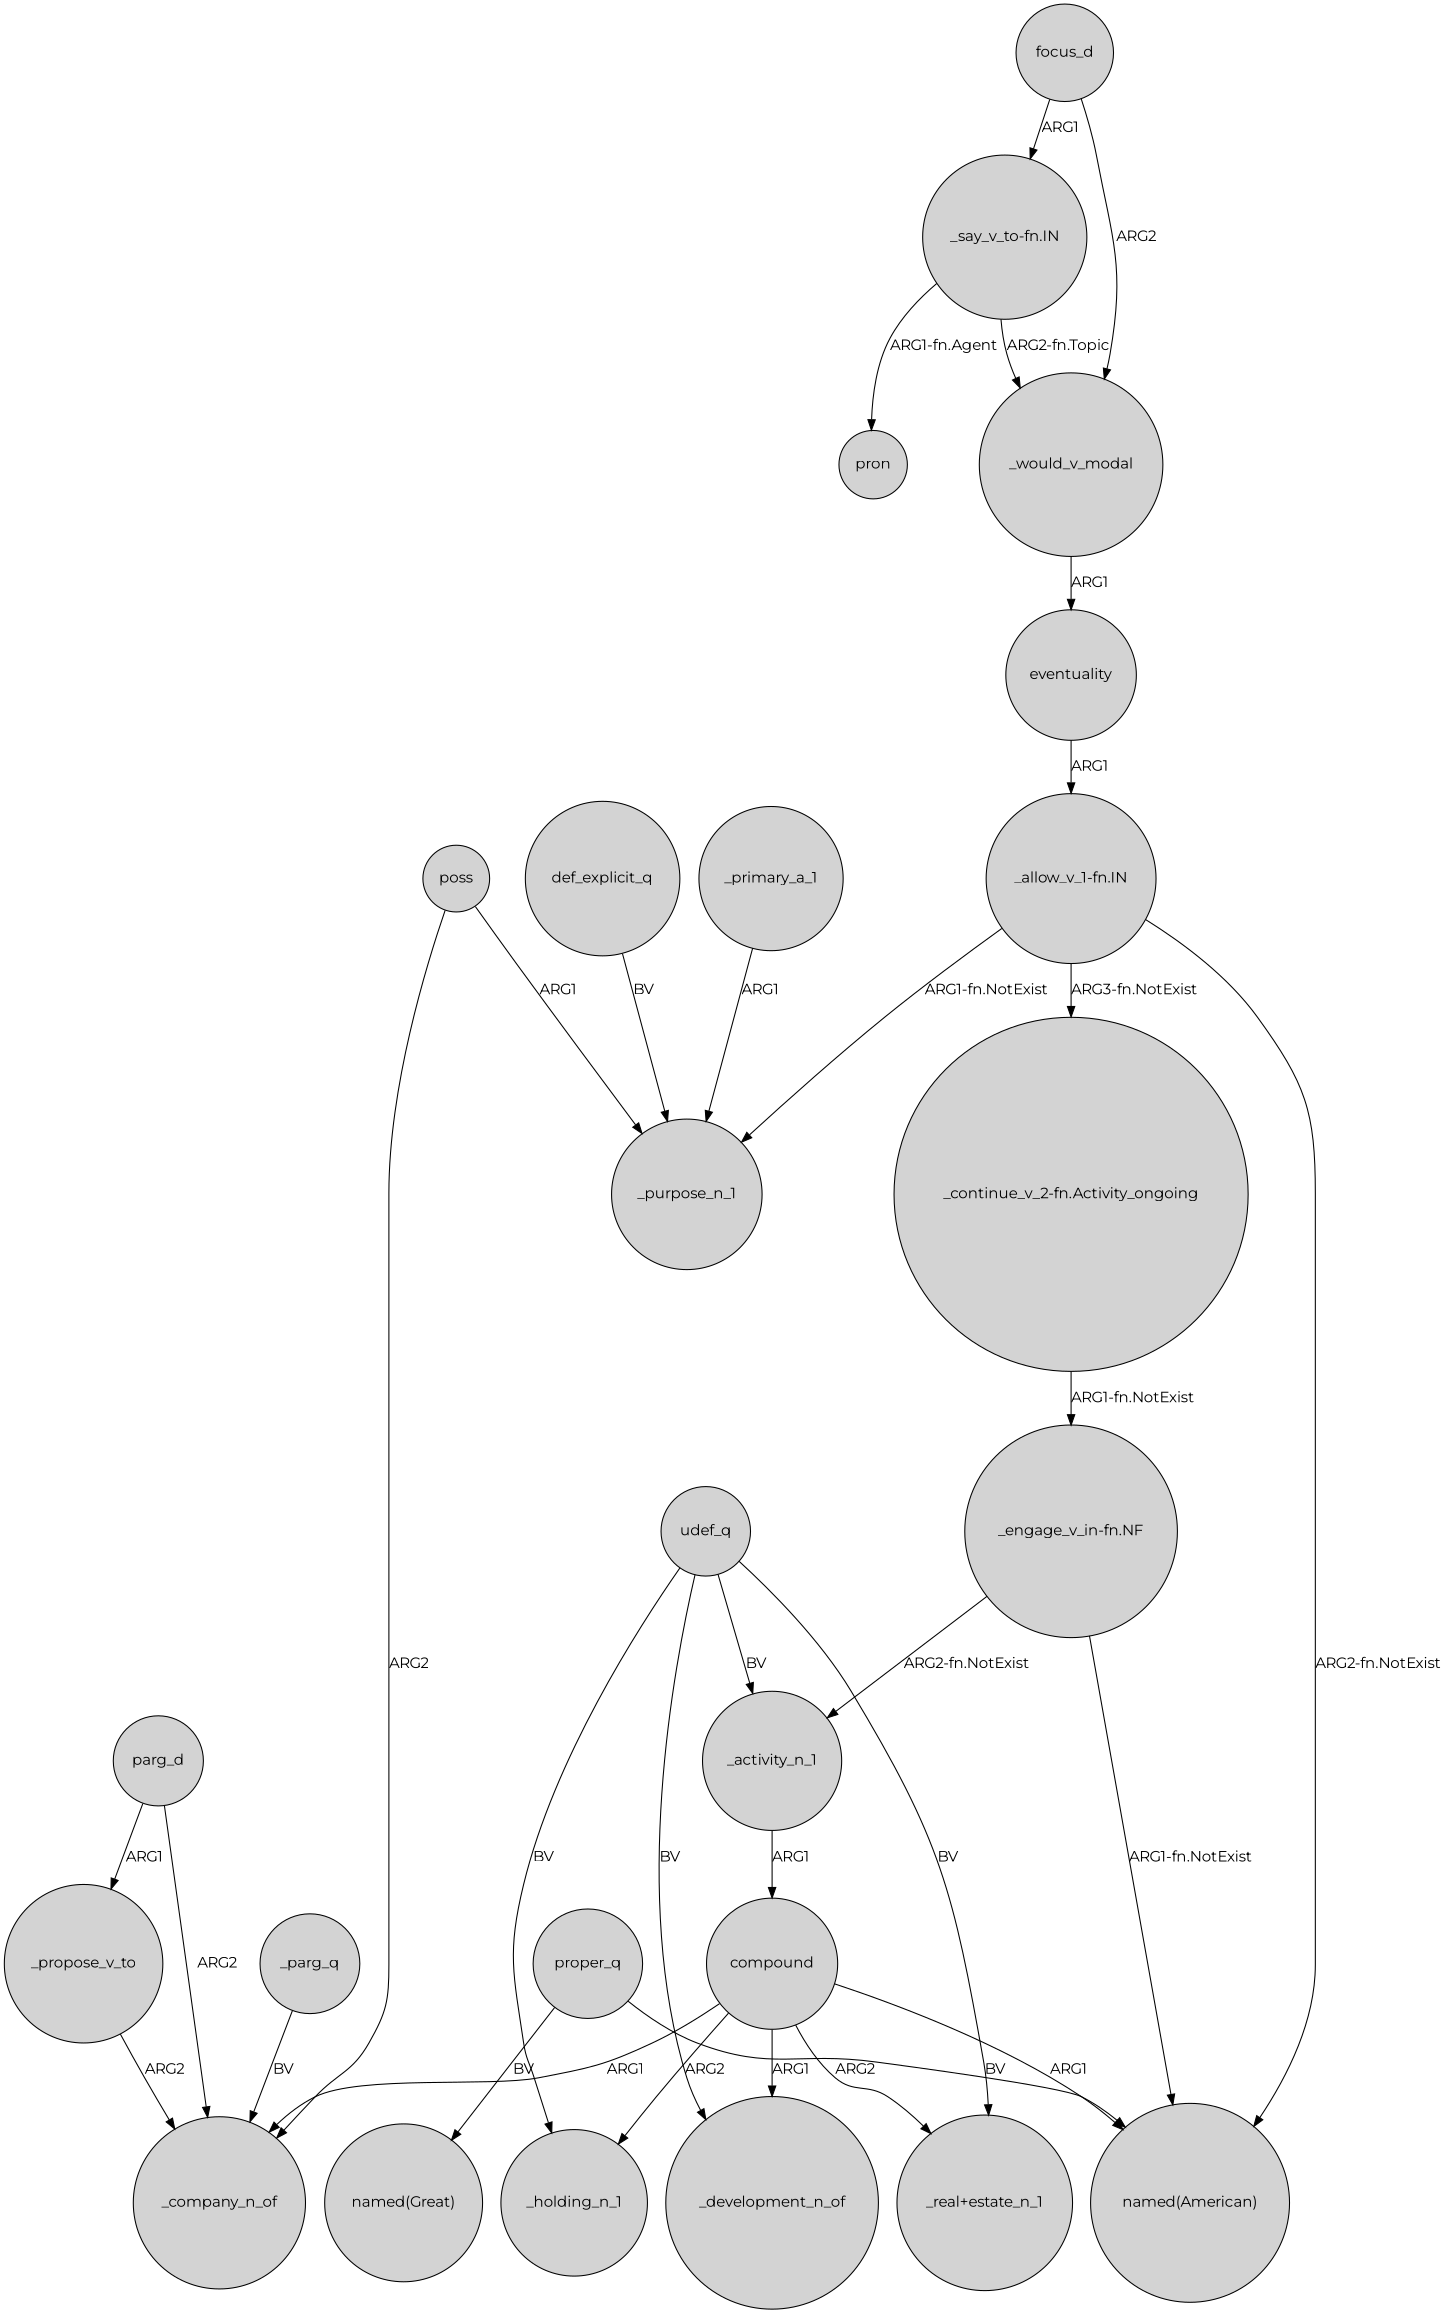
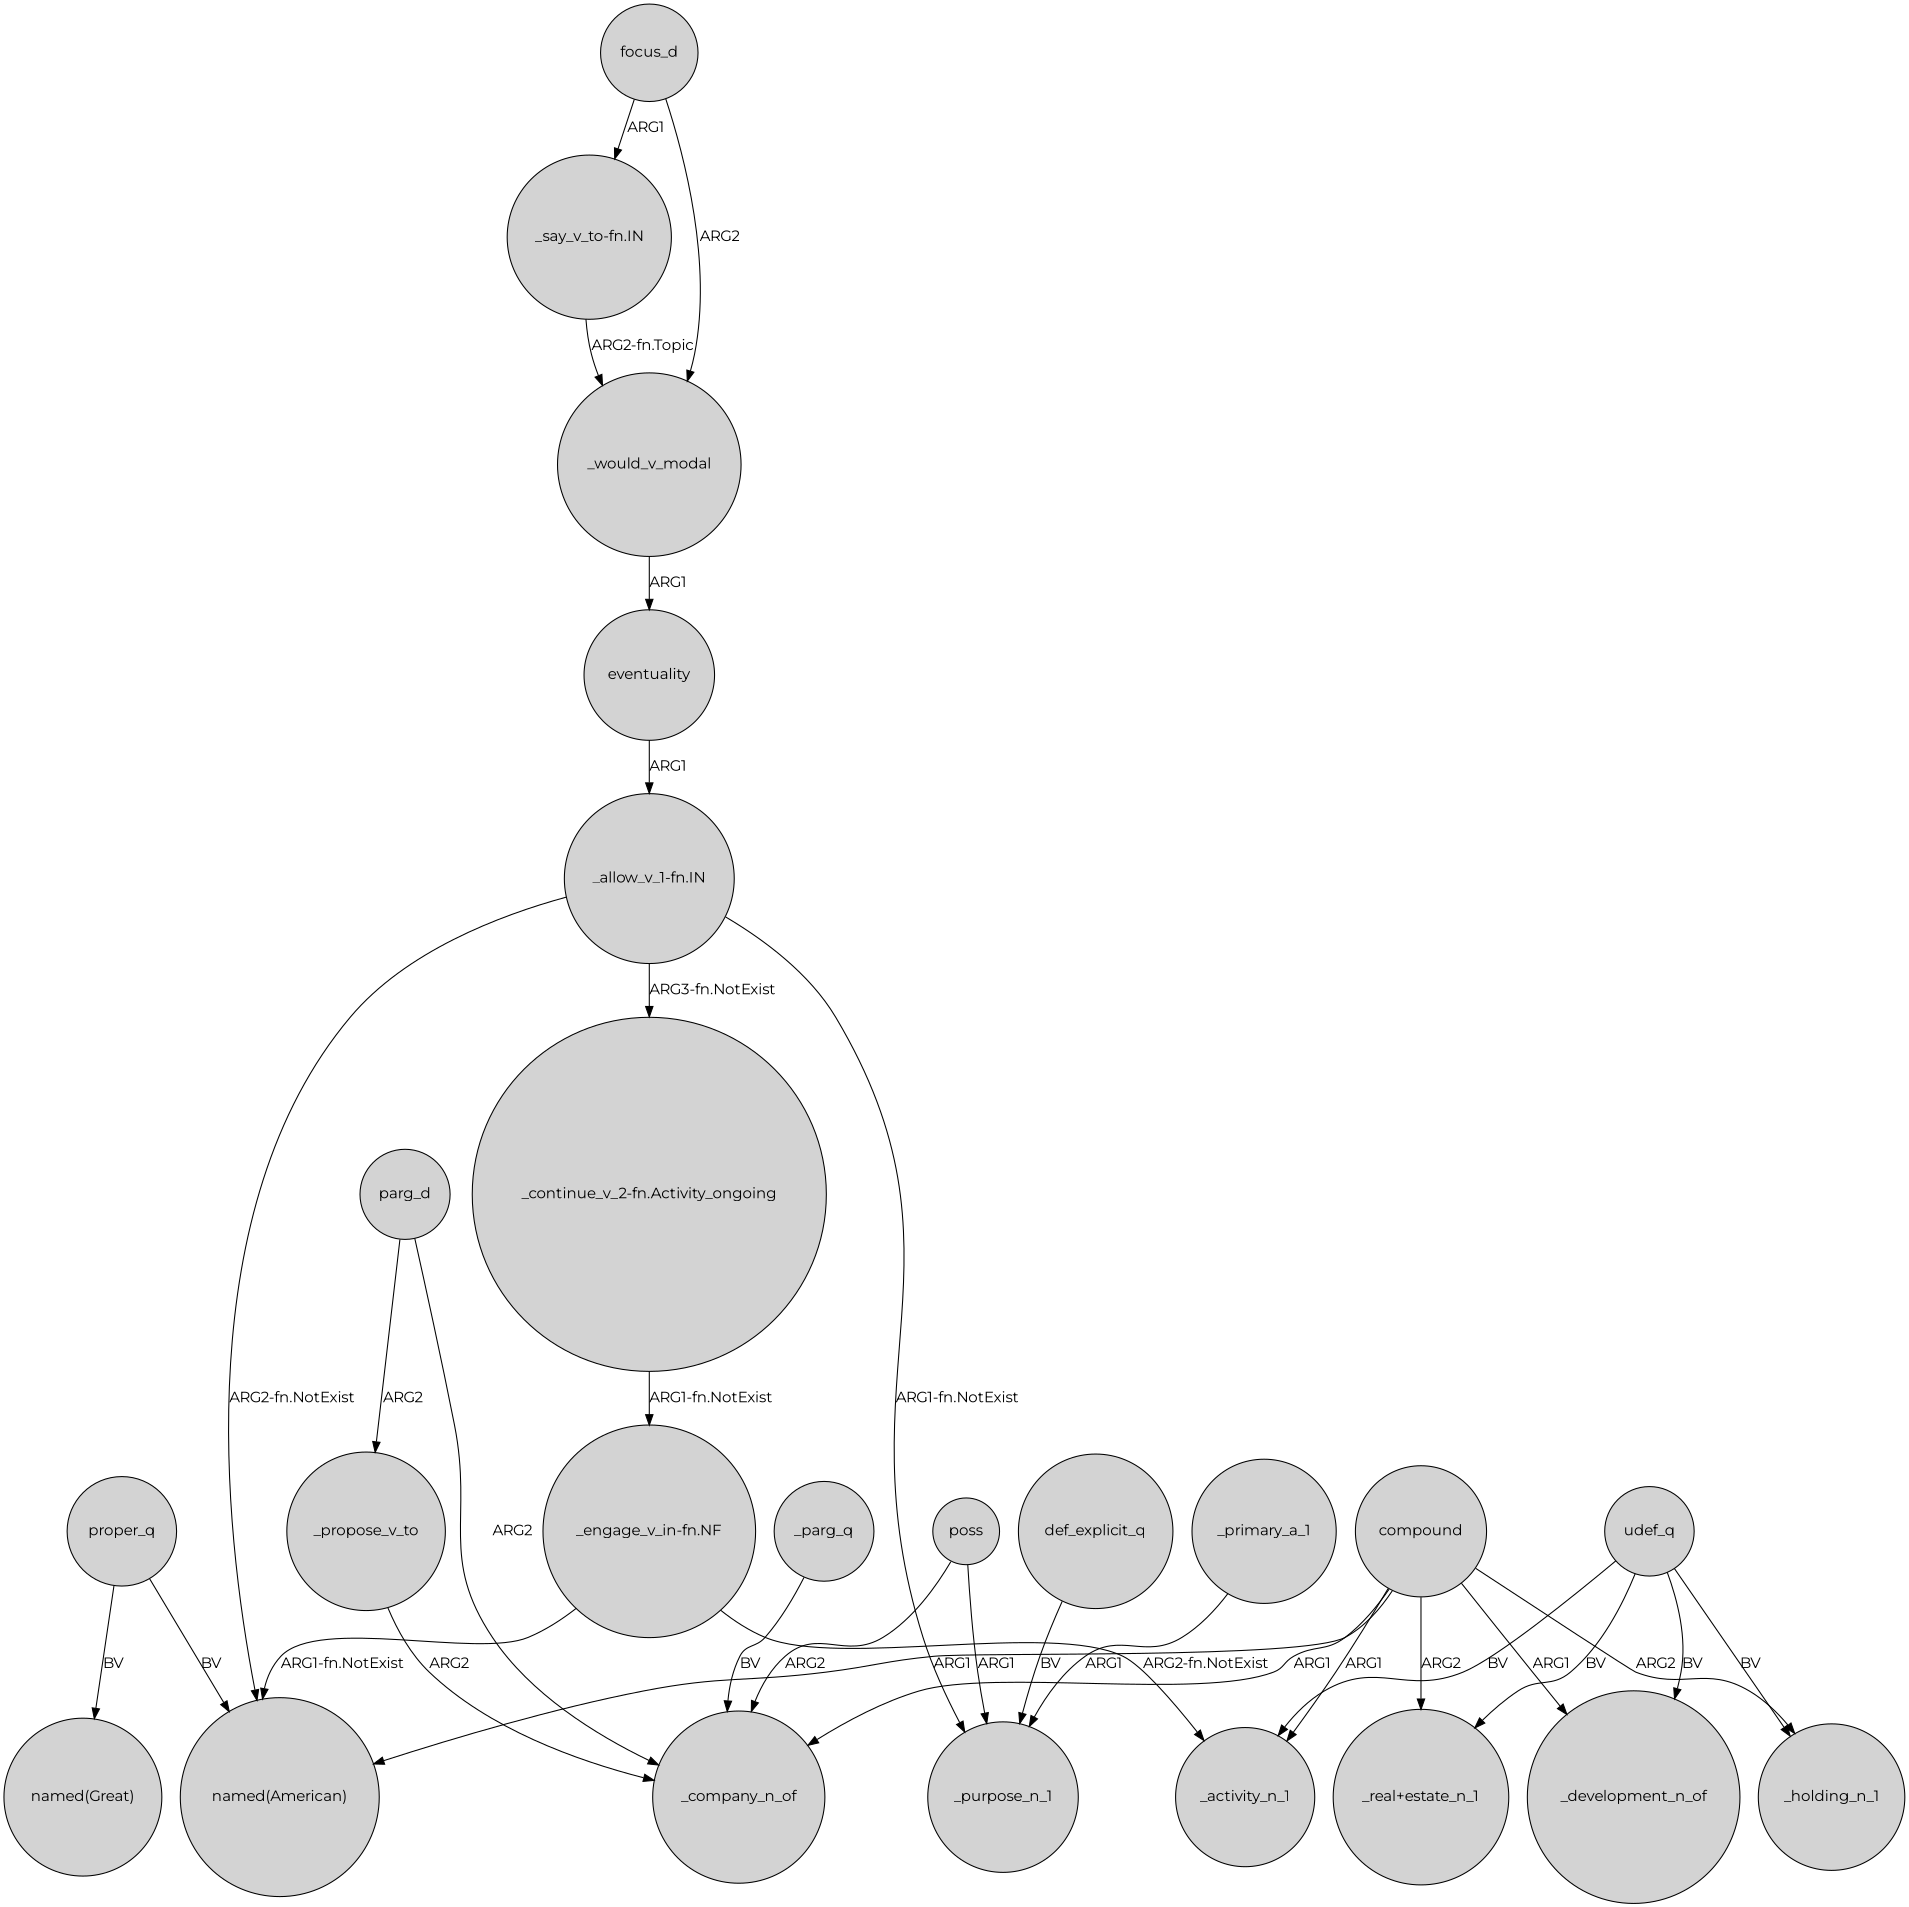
(873, 465) -> none
(145, 1857) -> (403, 1398)
(772, 1859) -> (1343, 1662)
